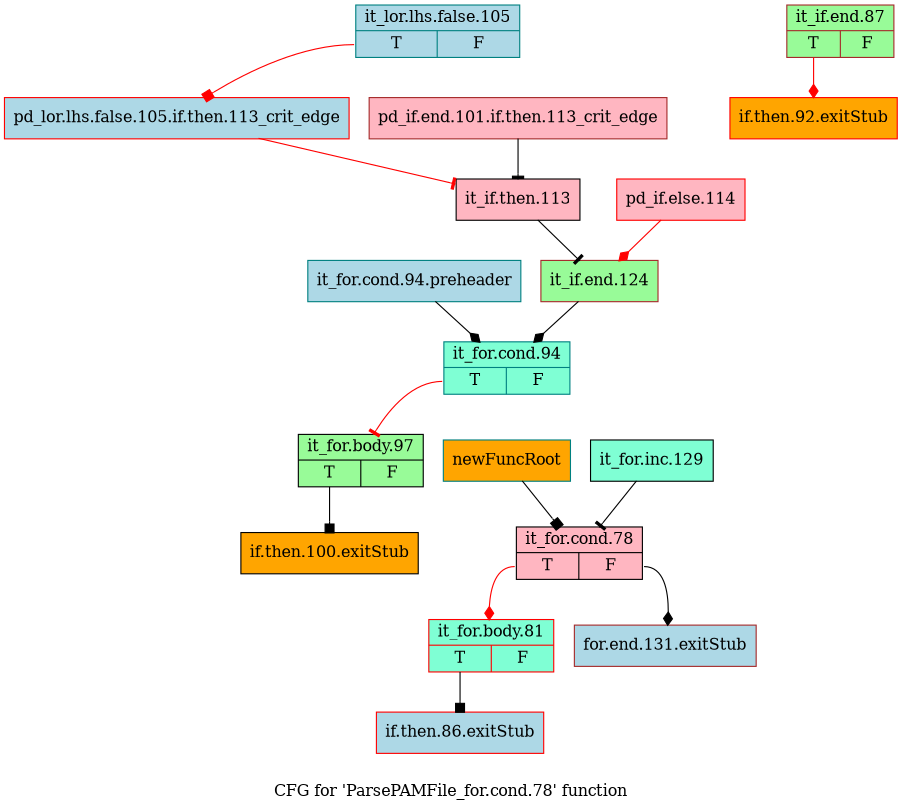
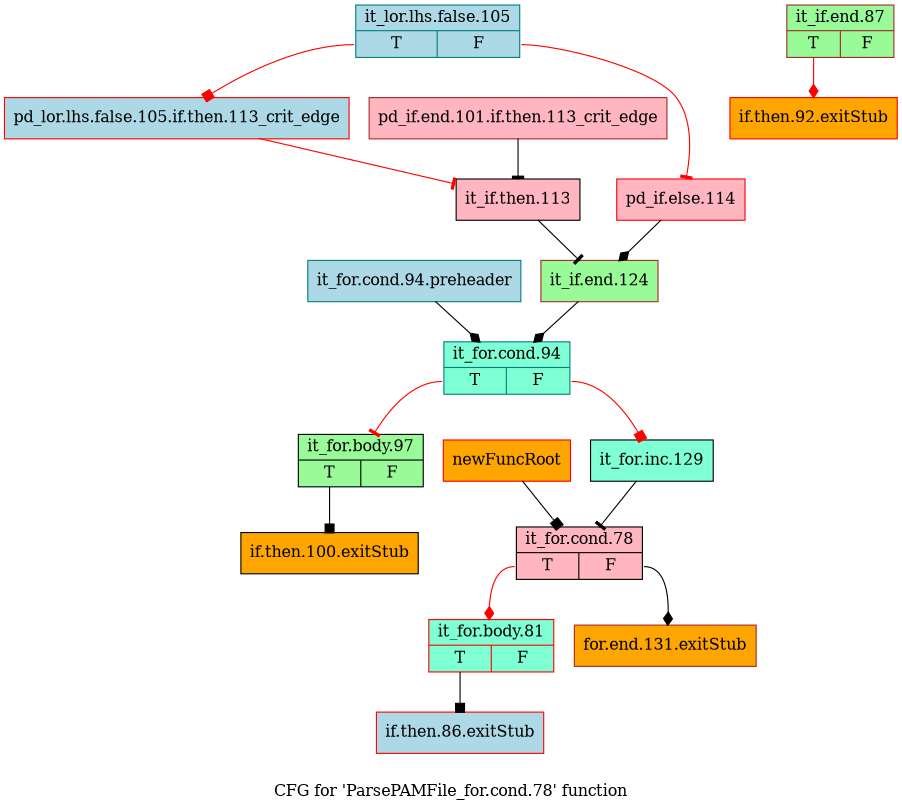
none -> (640, 74)
(645, 236) -> (645, 236)
none -> (610, 398)
(507, 461) -> (507, 461)
(665, 646) -> (665, 646)
